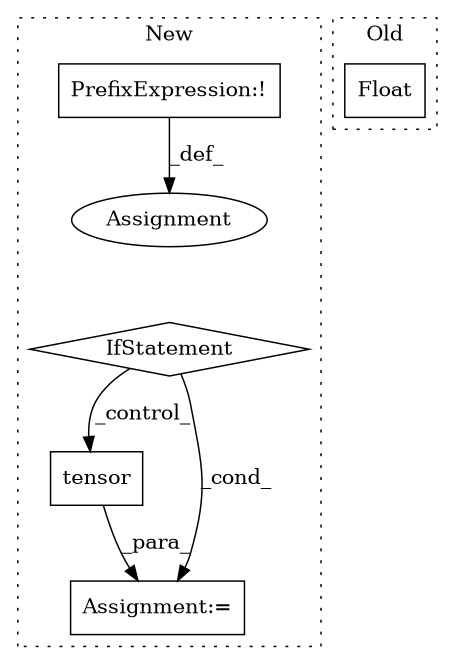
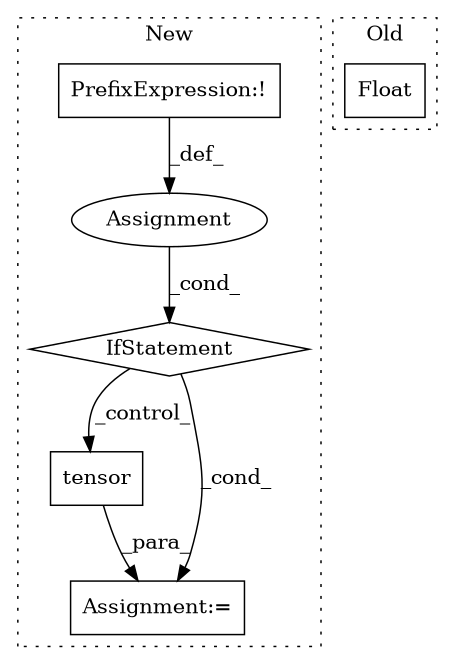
none -> (169, 277)
